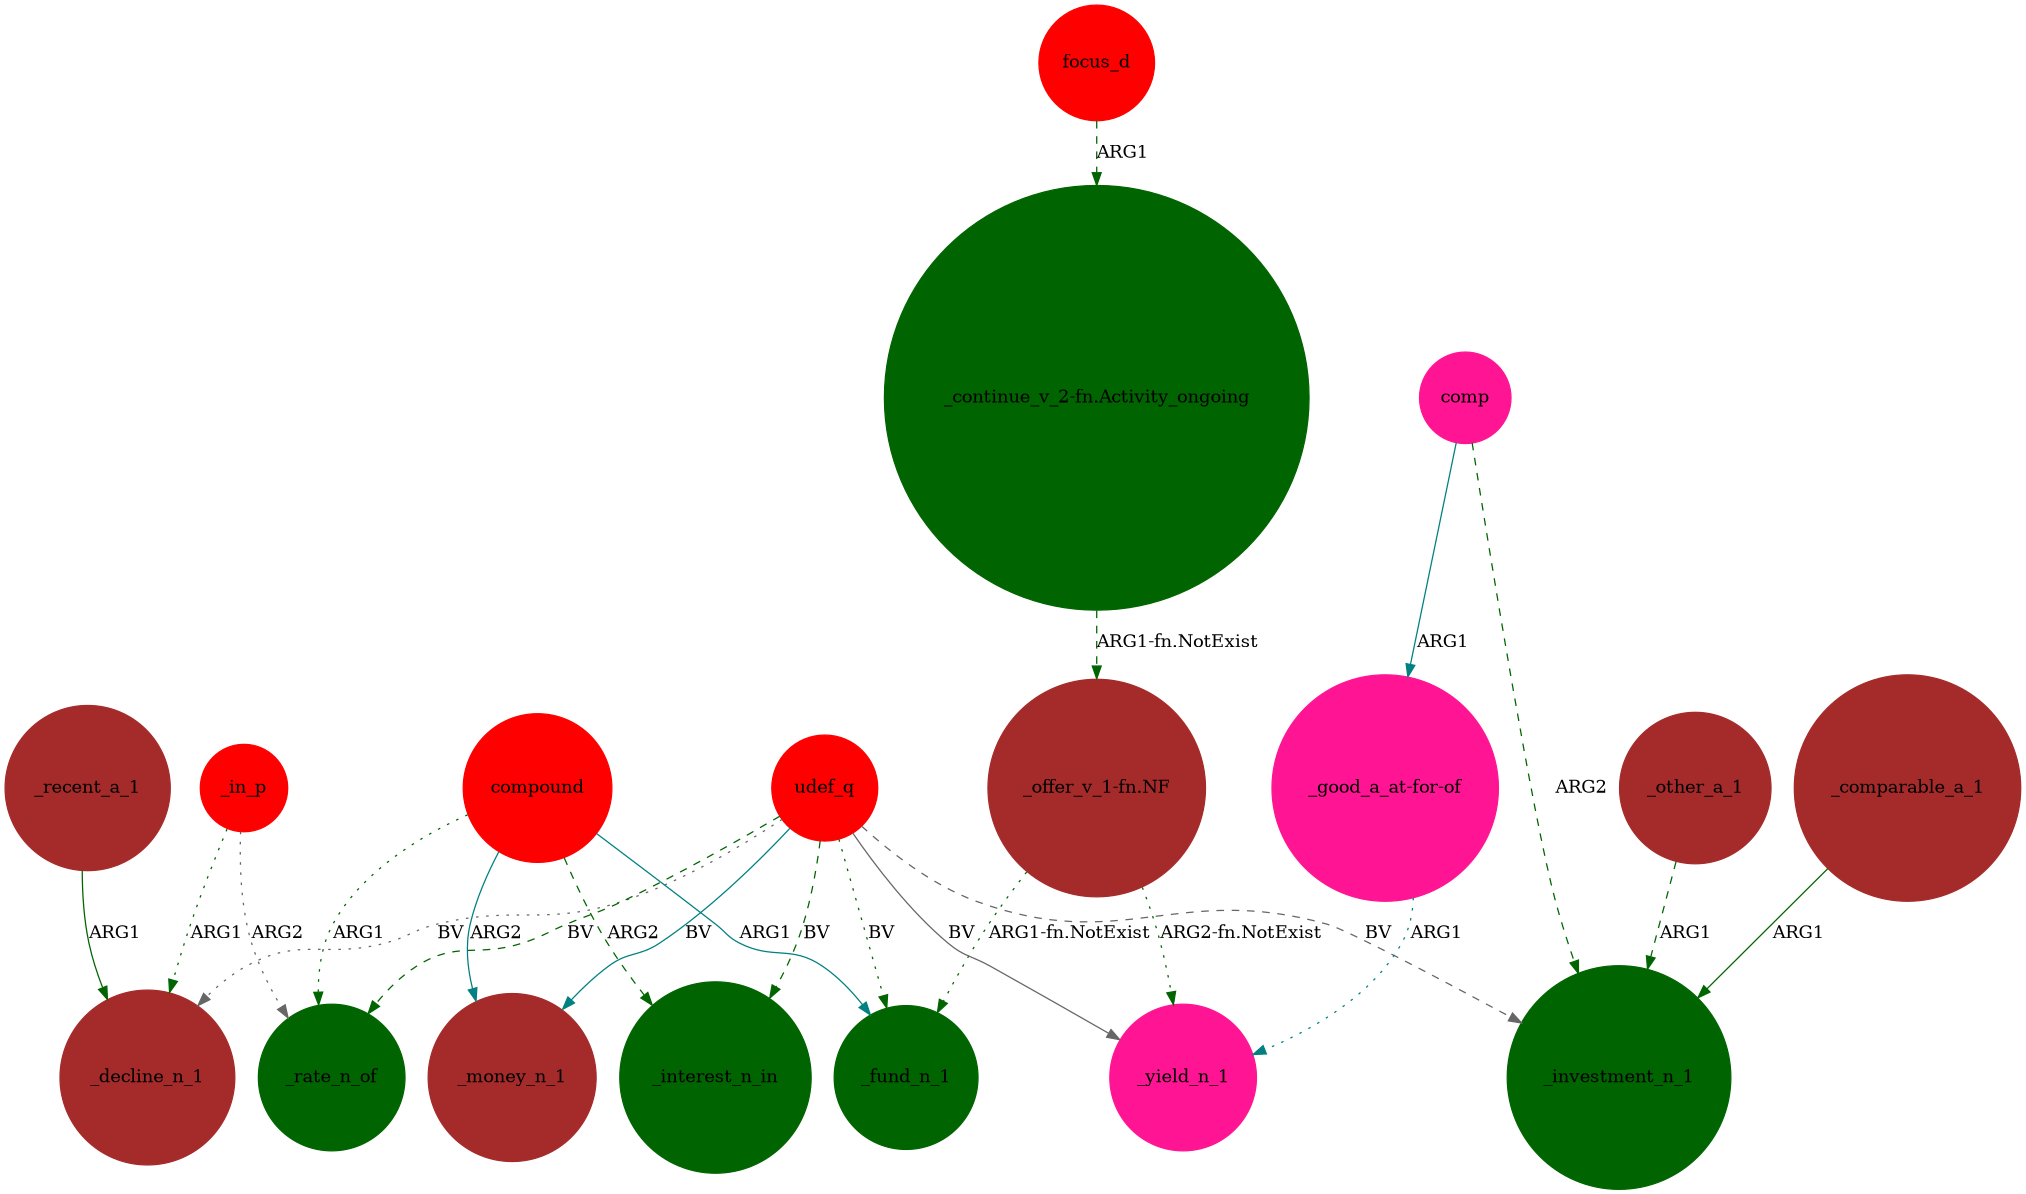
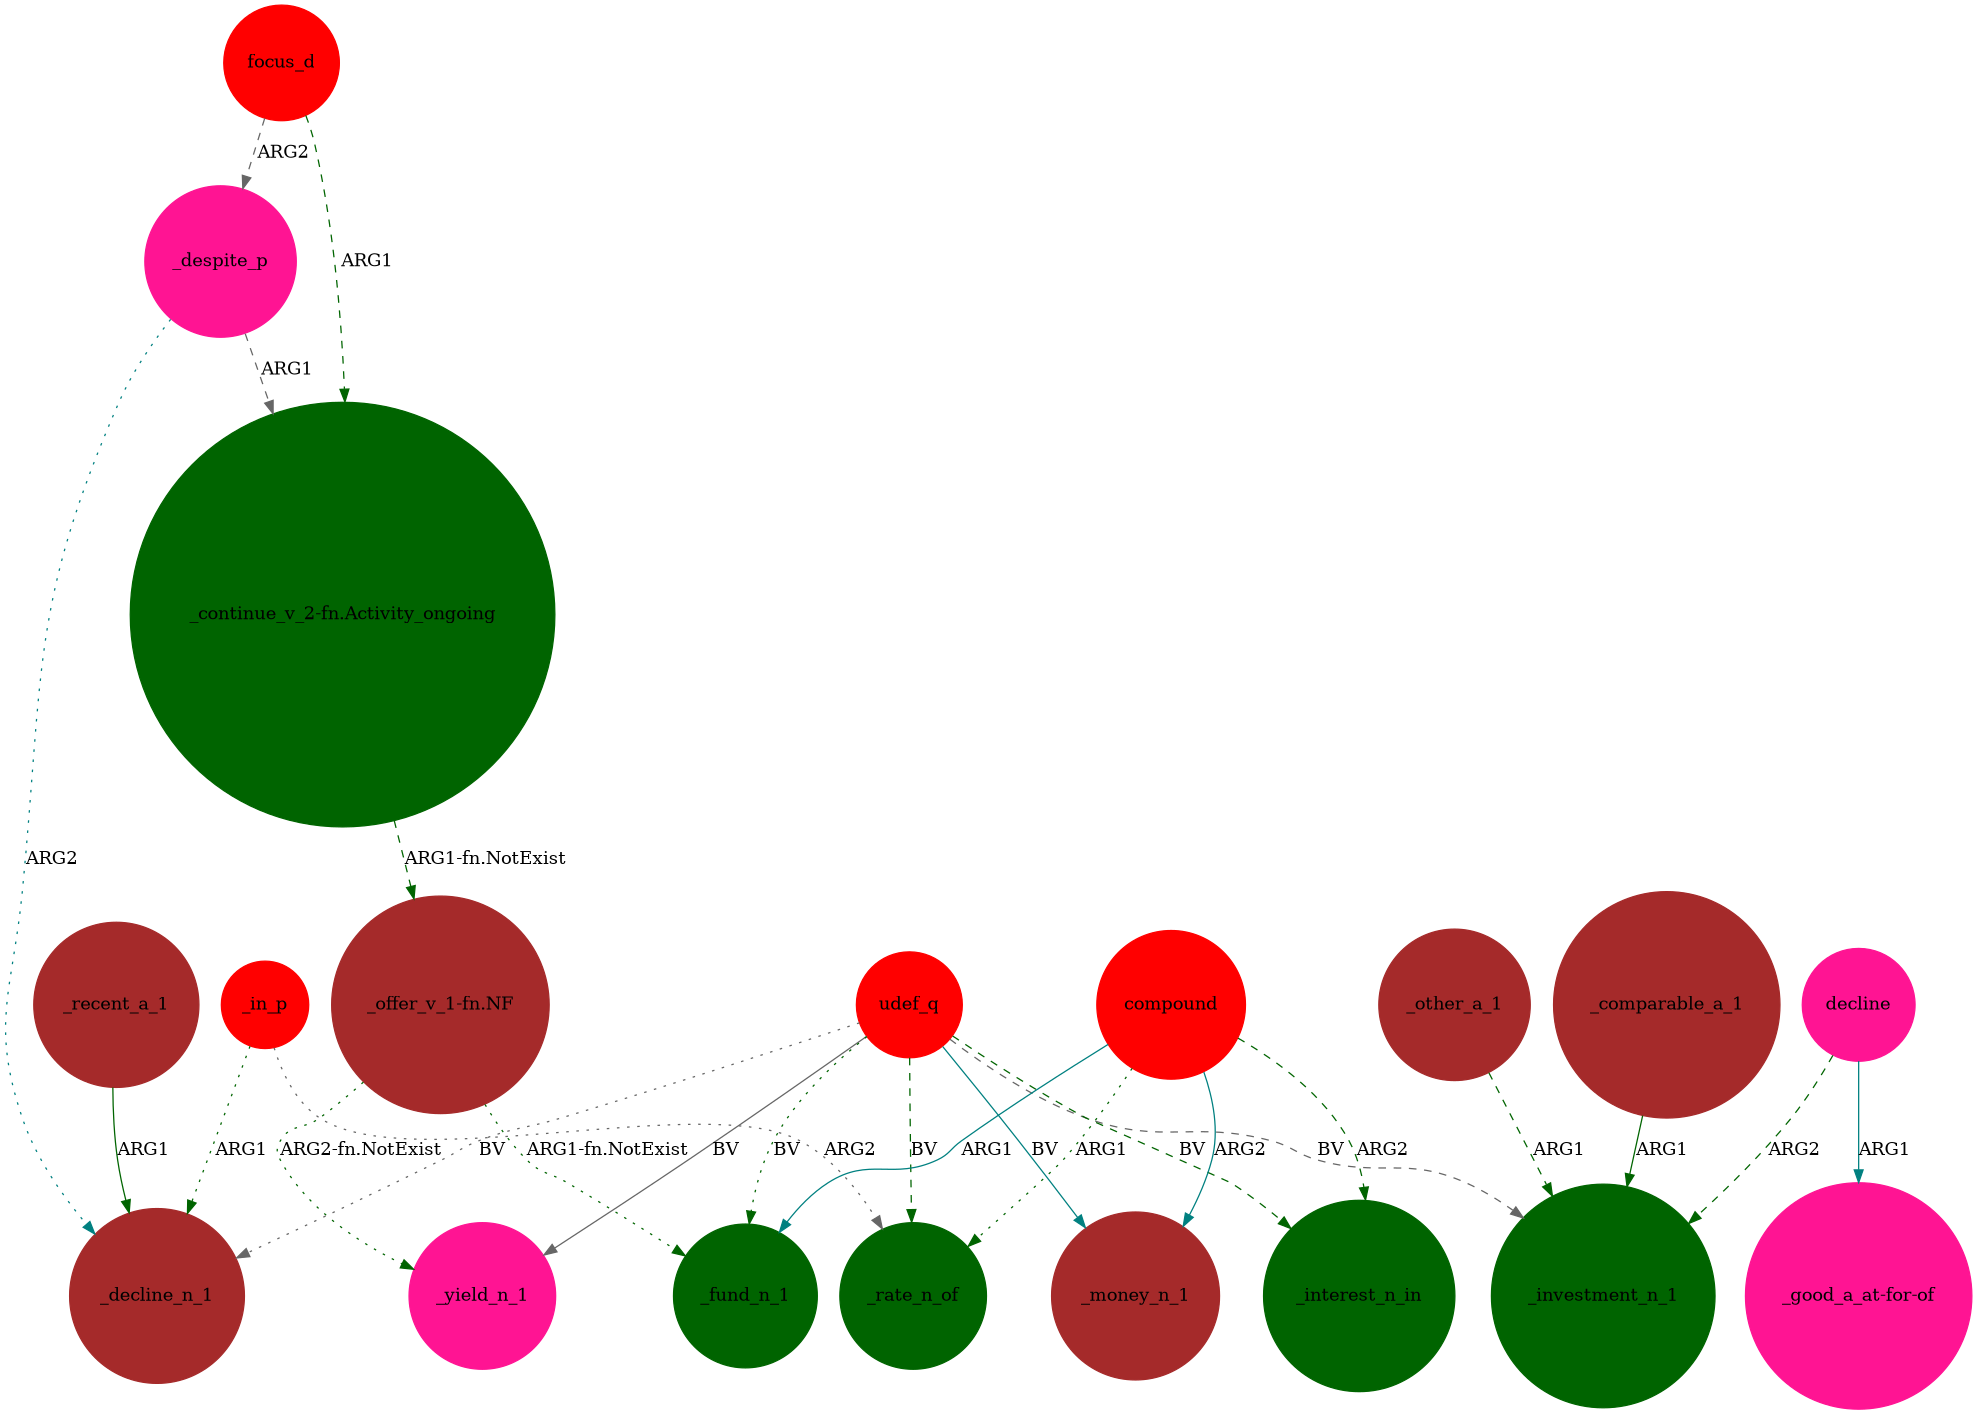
none -> (221, 261)
(1465, 398) -> (1859, 1005)
(1361, 992) -> none
